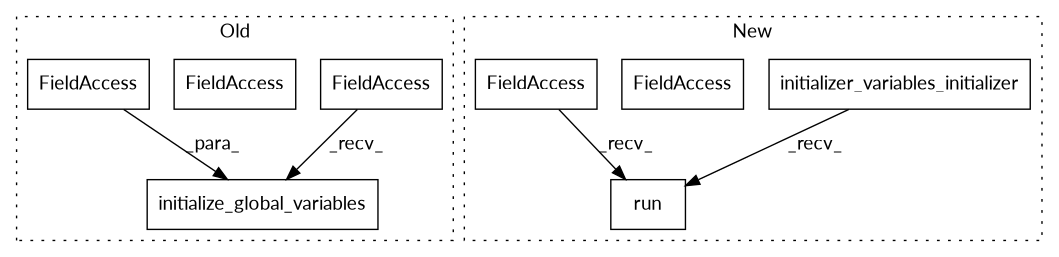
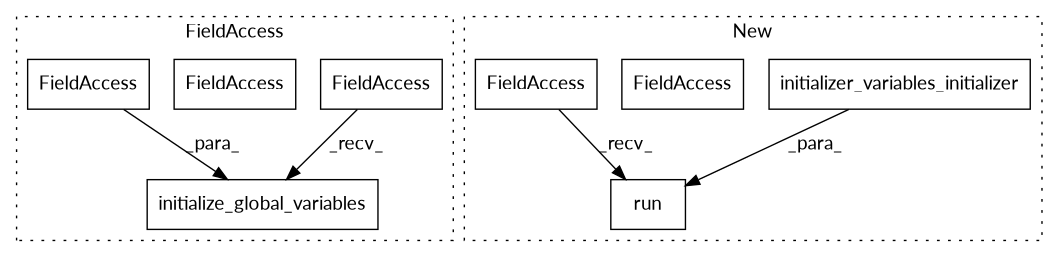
(235, 32) -> (235, 32)
(815, 144) -> (815, 144)
